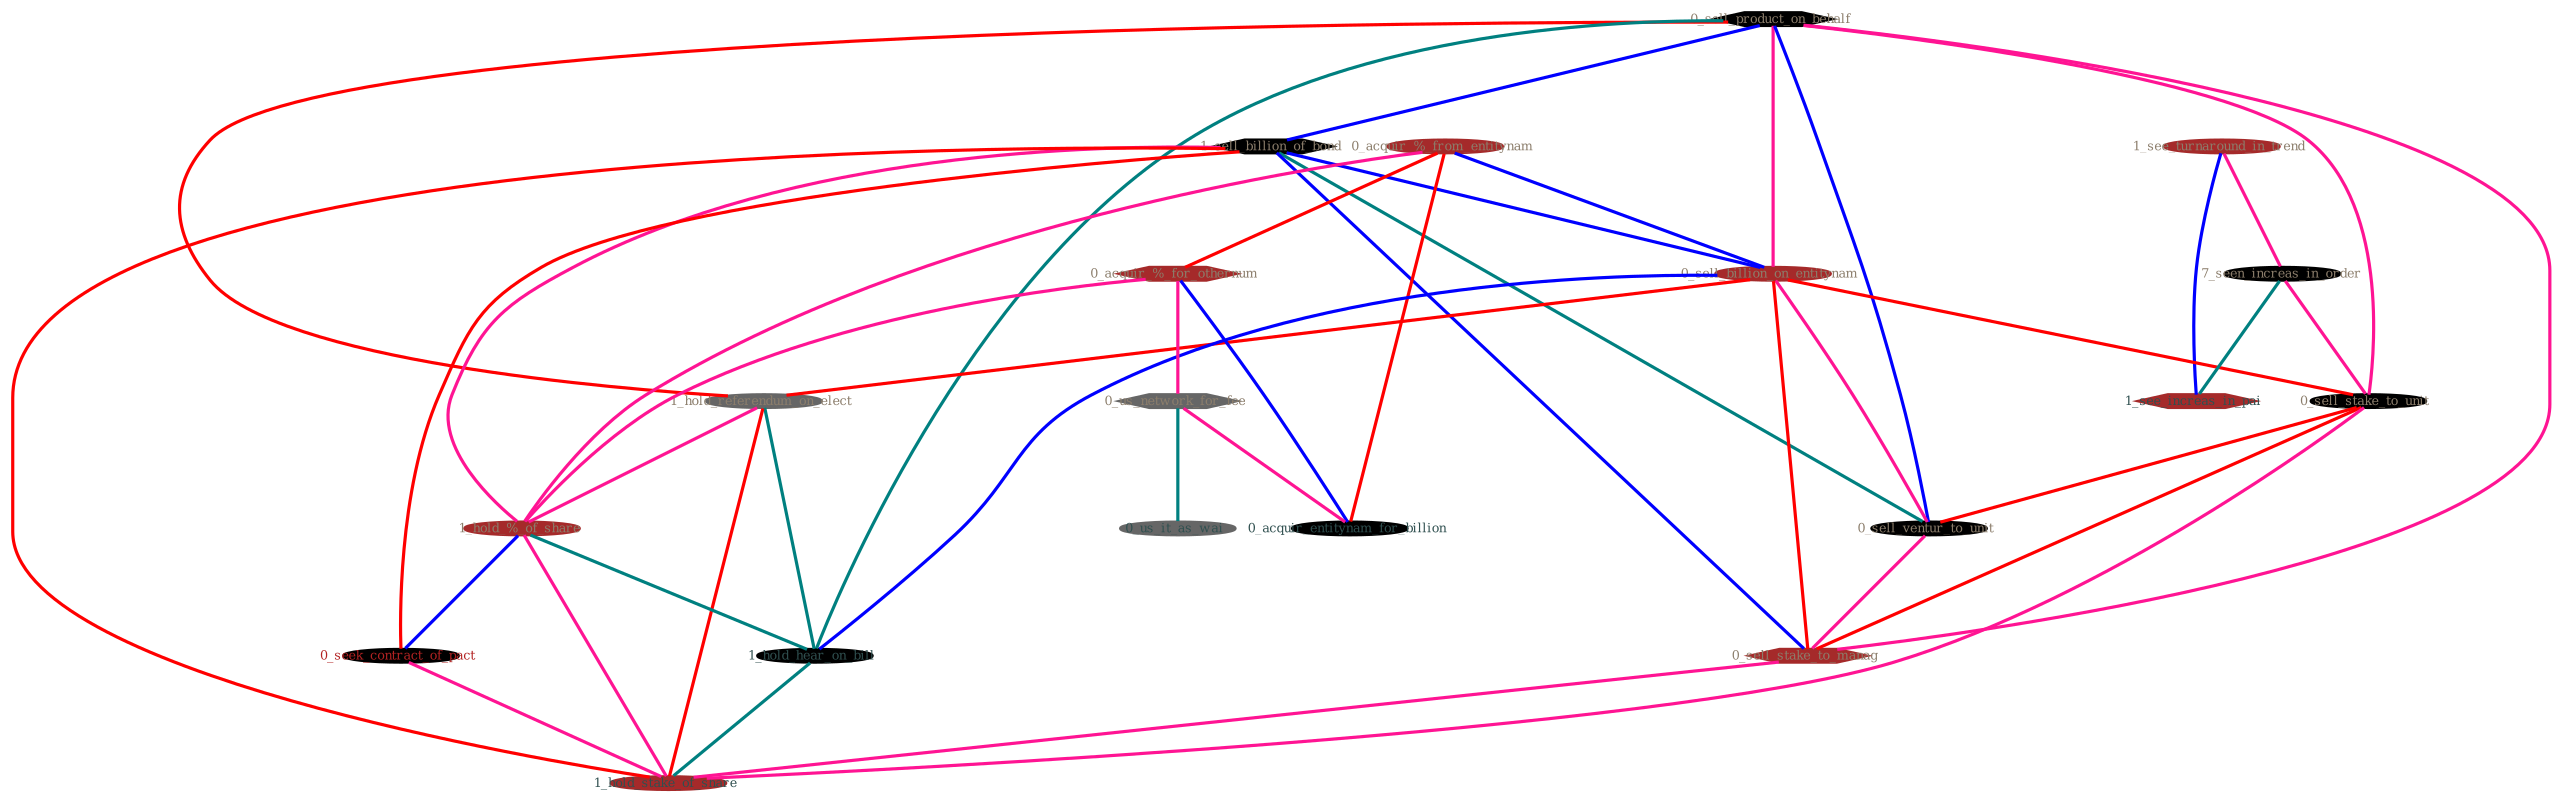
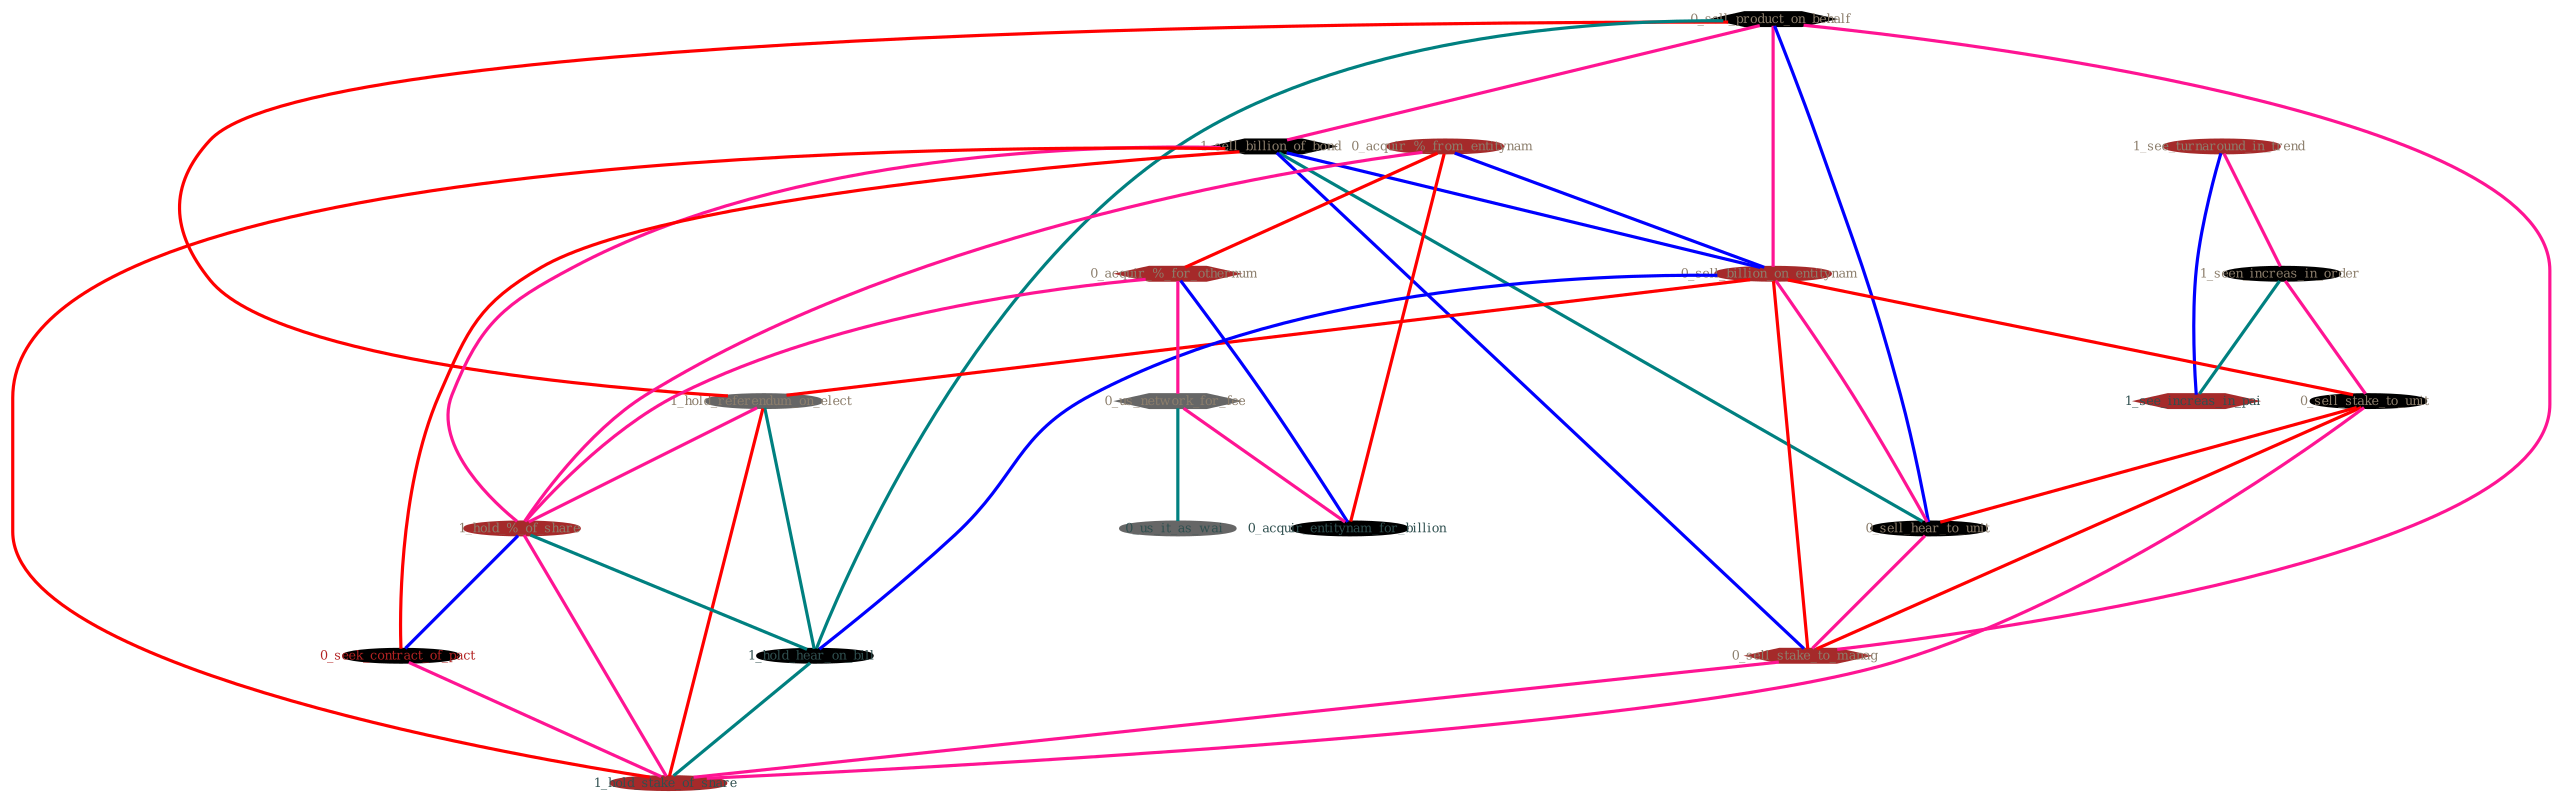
(1523, 83) -> (1523, 83)
(2303, 138) -> none
(2282, 274) -> (2282, 274)
(1929, 528) -> (1929, 528)
